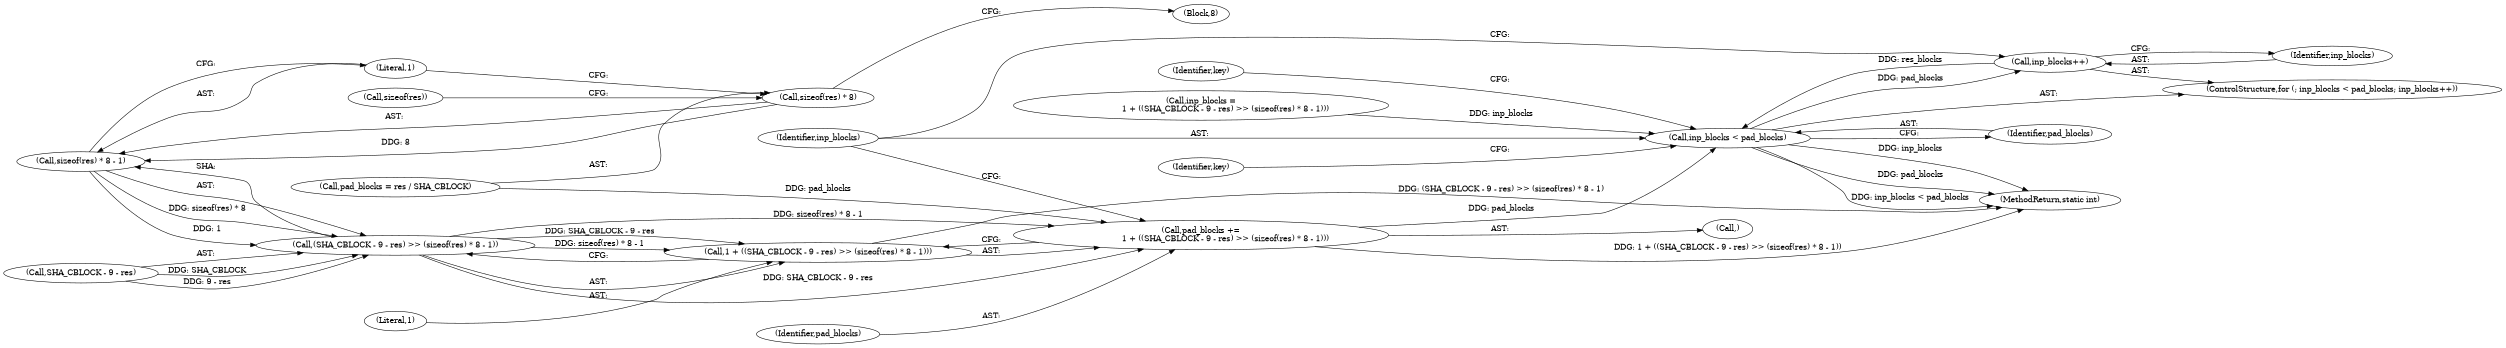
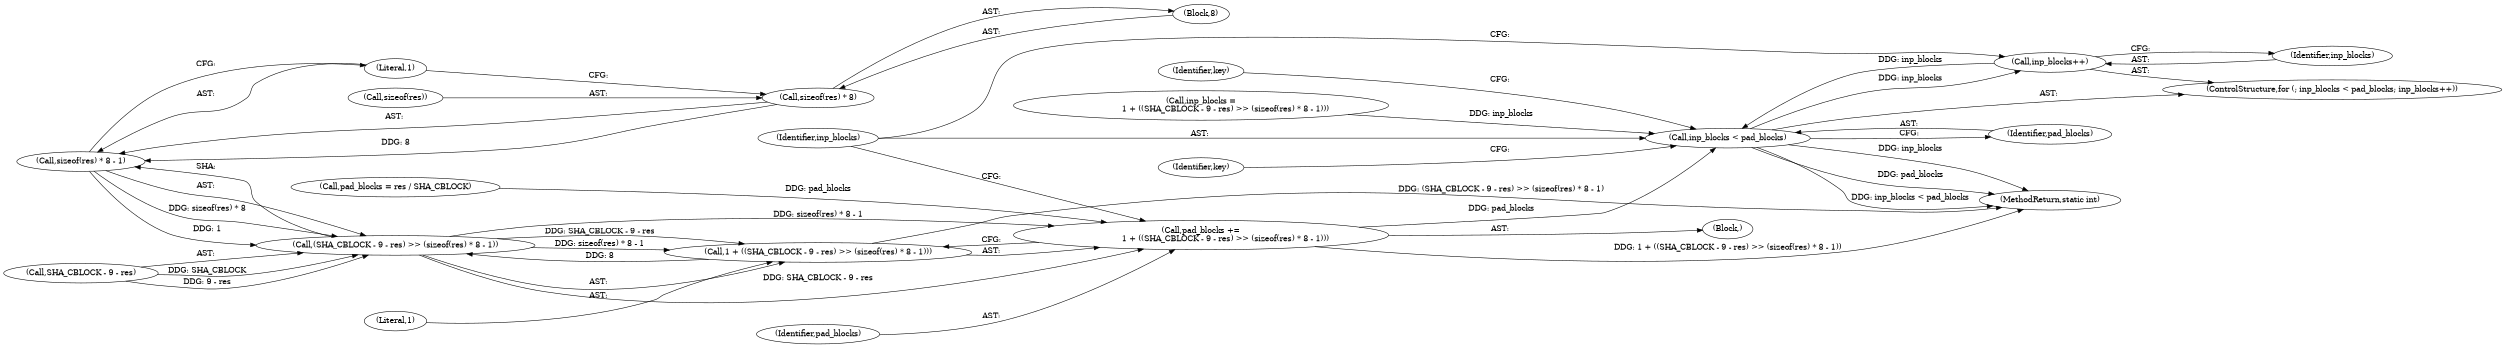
(993, 12) -> (993, 12)
(1910, 60) -> (1910, 60)
(1910, 79) -> (1910, 79)
(600, 94) -> (600, 94)
(651, 171) -> (1005, 35)
(1728, 229) -> (1728, 229)
(600, 256) -> (600, 256)
